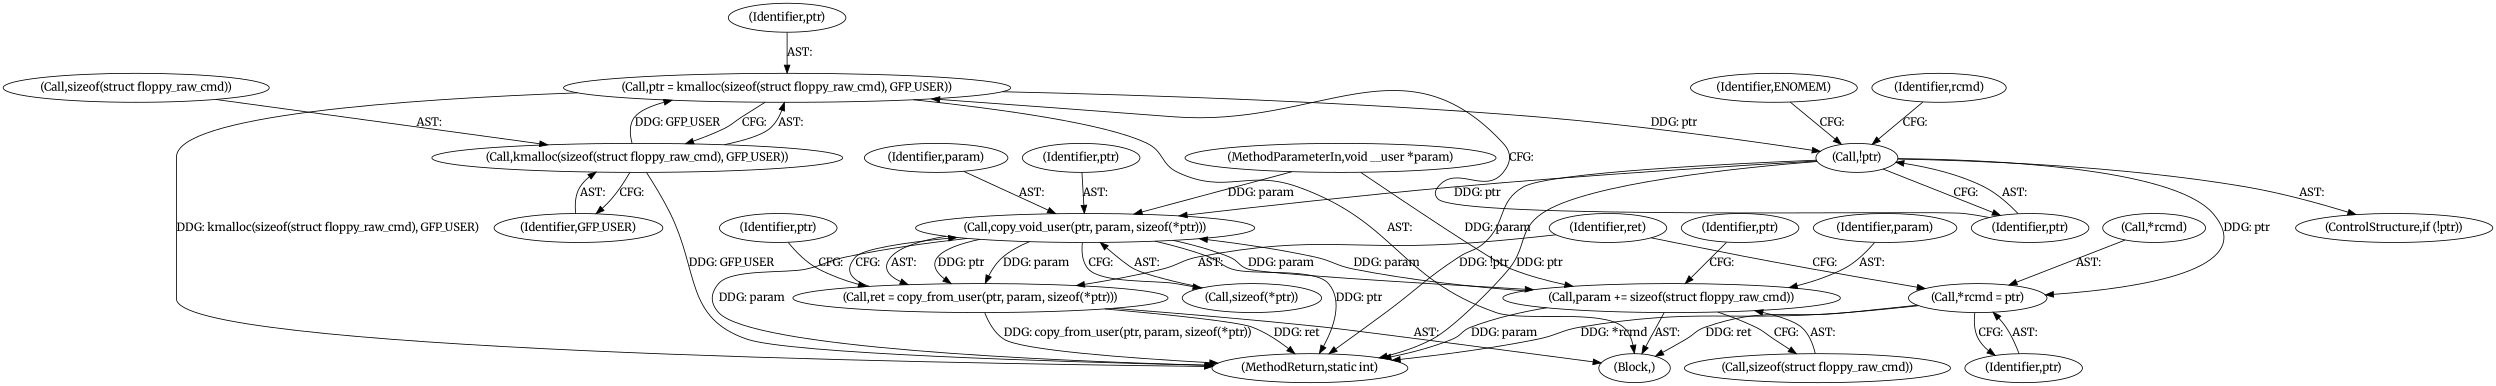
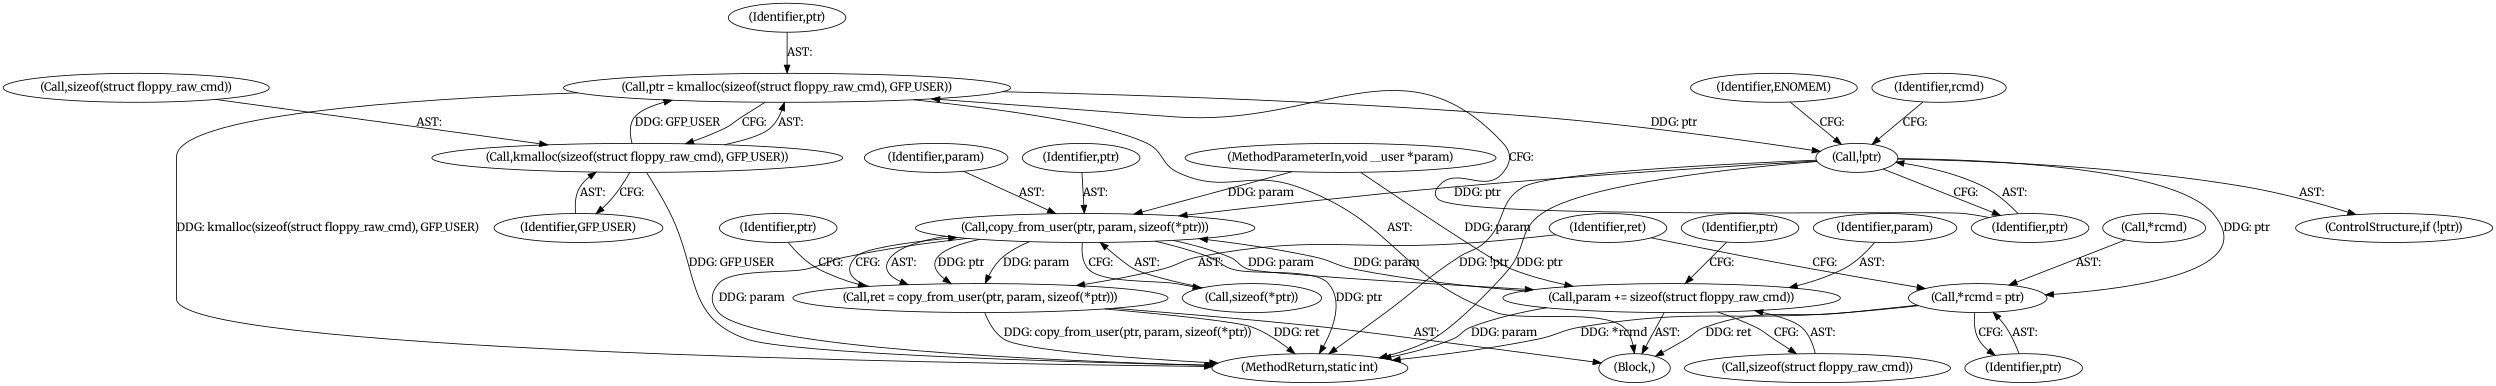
(1085, 228) -> (1085, 228)
